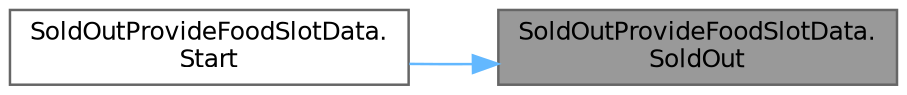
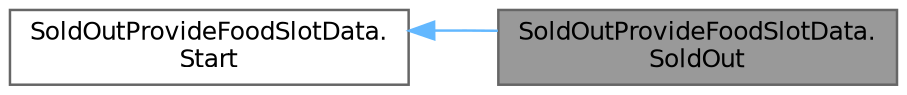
(441, 64) -> (466, 31)
